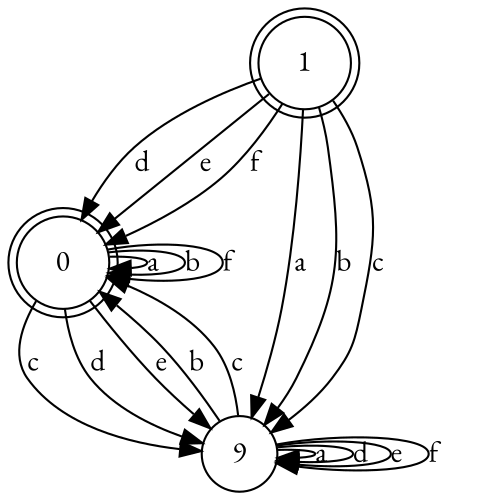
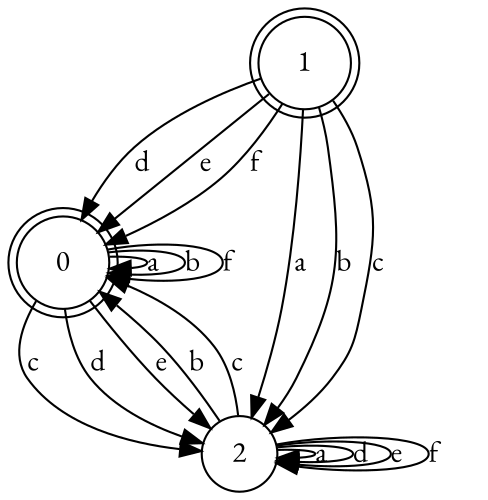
(240, 454) -> (240, 454)
